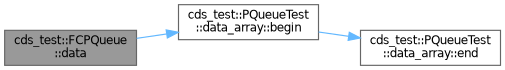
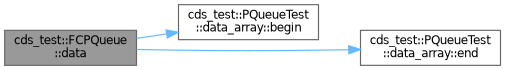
(334, 34) -> (243, 51)
